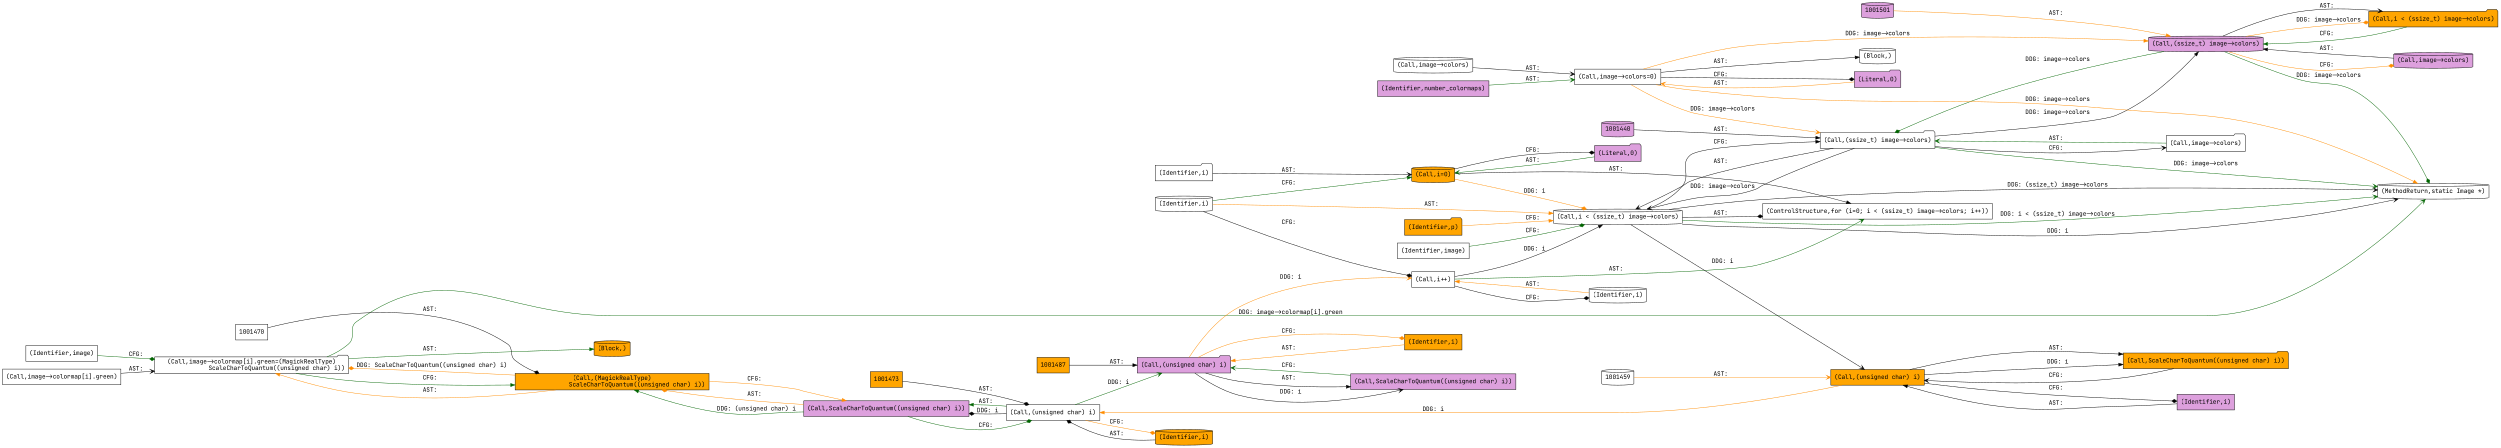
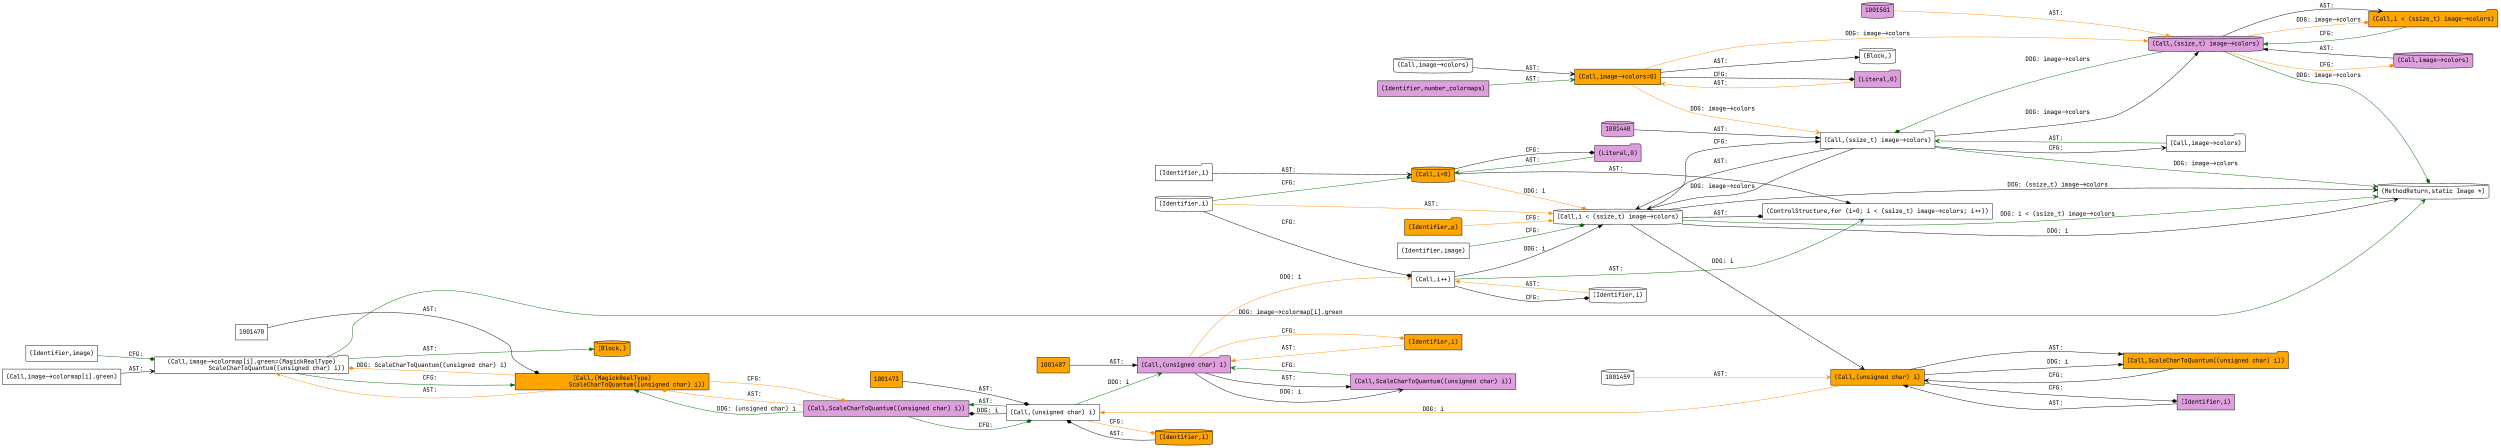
(1618, 77) -> (1618, 77)
(2040, 104) -> none
